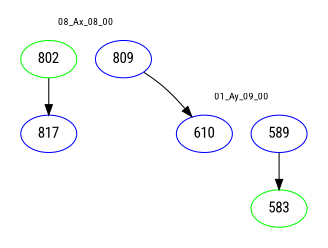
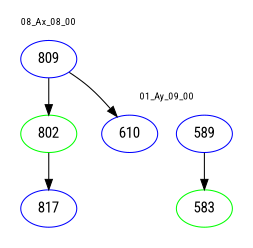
none -> (49, 91)
